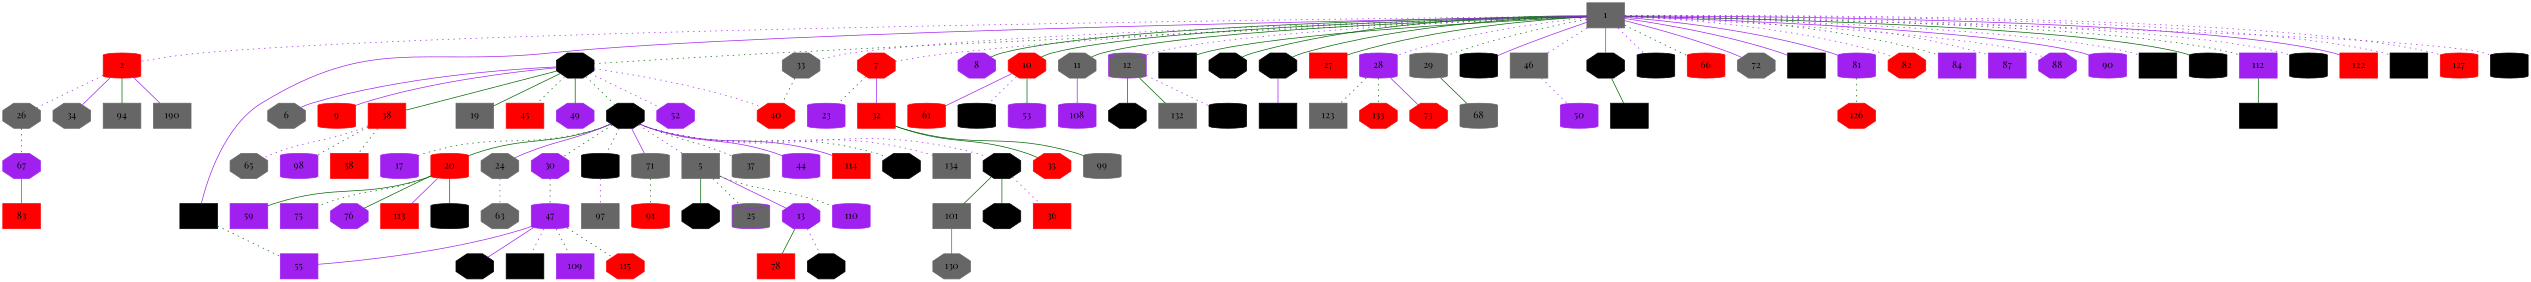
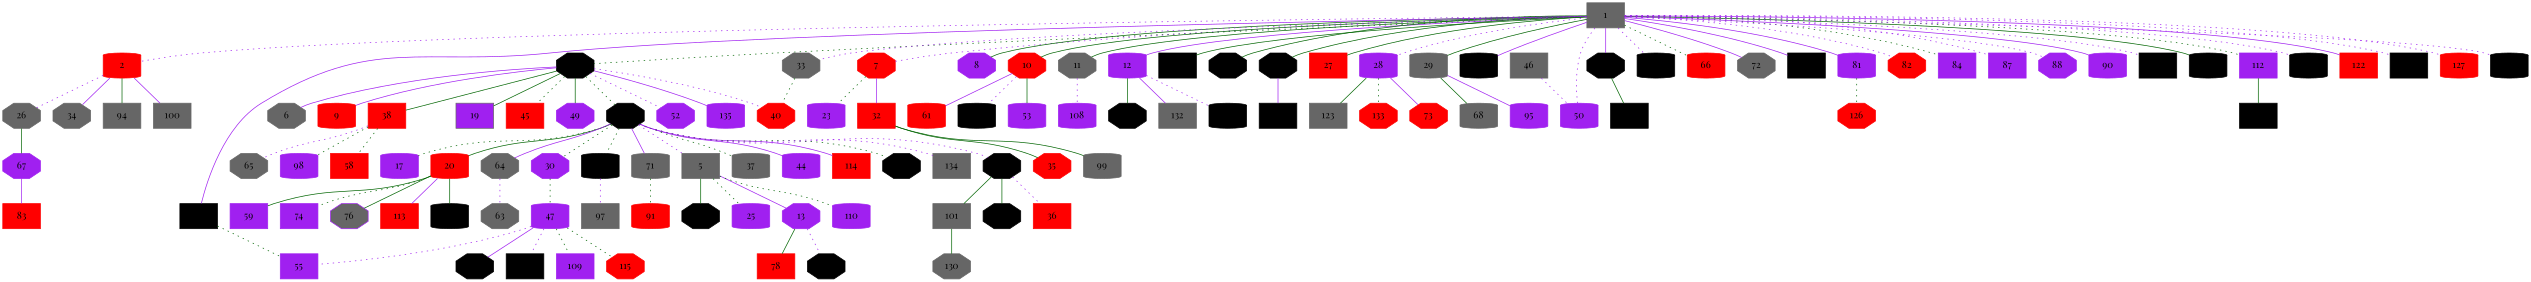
(1517, 35) -> (1517, 35)
(1266, 36) -> (1266, 36)
(1567, 40) -> (1578, 64)
(1127, 66) -> (1127, 66)
(1077, 91) -> (1077, 91)
(1152, 91) -> (1152, 91)
(1353, 91) -> (1353, 91)
(172, 116) -> (172, 116)
(475, 116) -> (475, 116)
none -> (726, 116)
none -> (1529, 116)
(22, 141) -> (22, 141)
(500, 166) -> (500, 166)
(299, 216) -> (299, 216)
(349, 216) -> (349, 216)
(751, 216) -> (751, 216)
(952, 241) -> (952, 241)
(426, 251) -> (426, 251)
